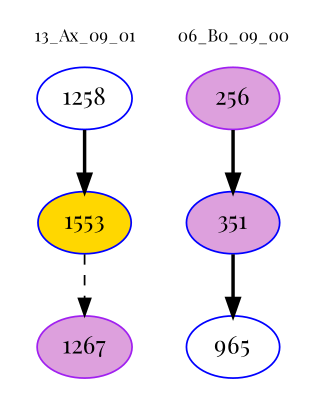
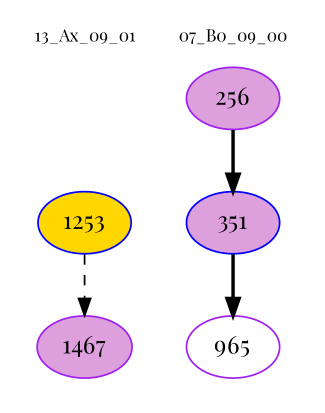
(234, 37) -> (234, 37)
(85, 98) -> none
(85, 223) -> (85, 223)
(85, 347) -> (85, 347)
(233, 347) -> (233, 347)
